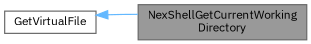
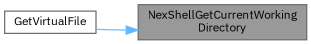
(123, 14) -> (111, 30)
